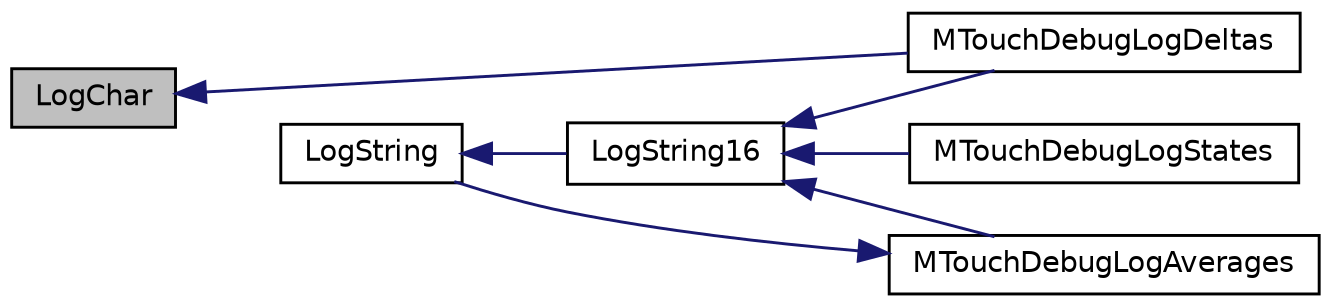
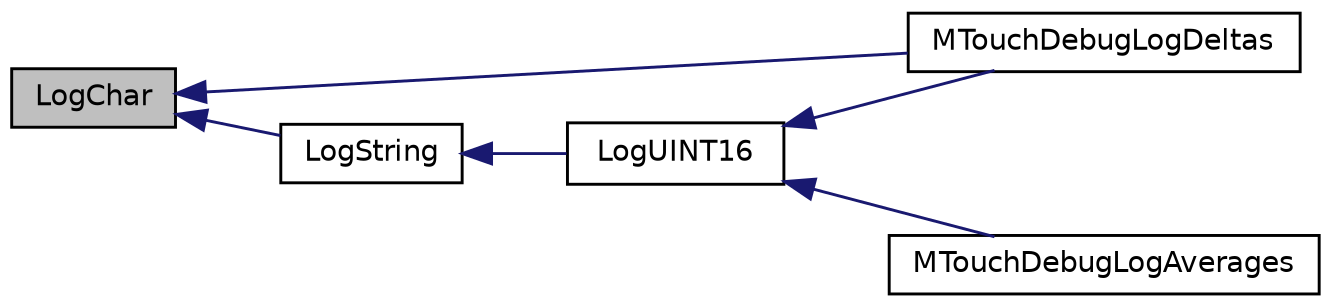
(676, 154) -> (676, 154)
(1104, 154) -> none
(655, 227) -> (243, 128)
